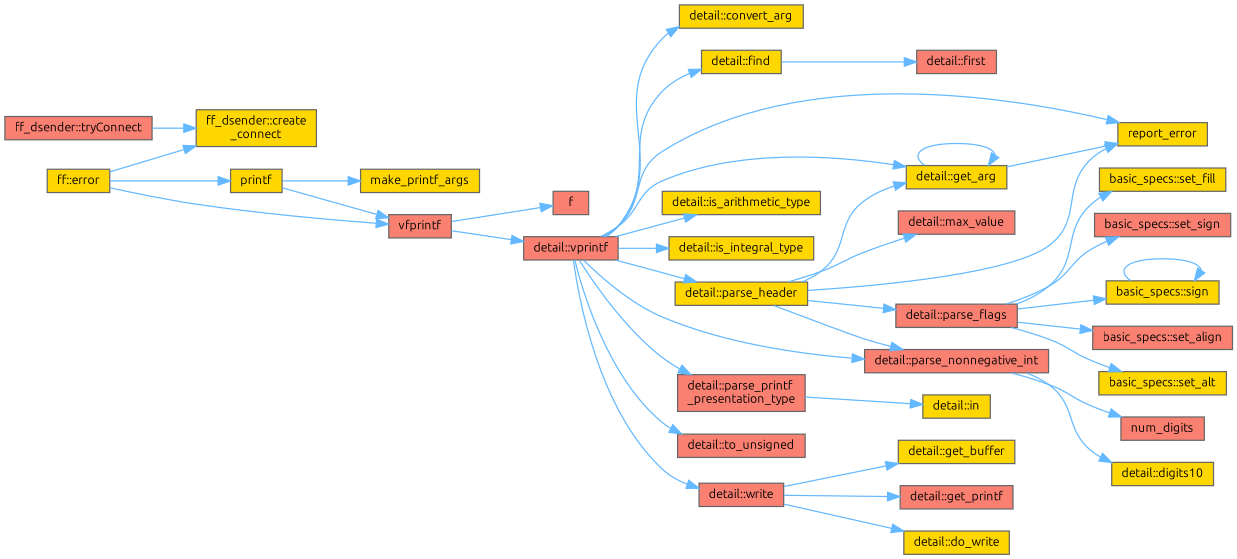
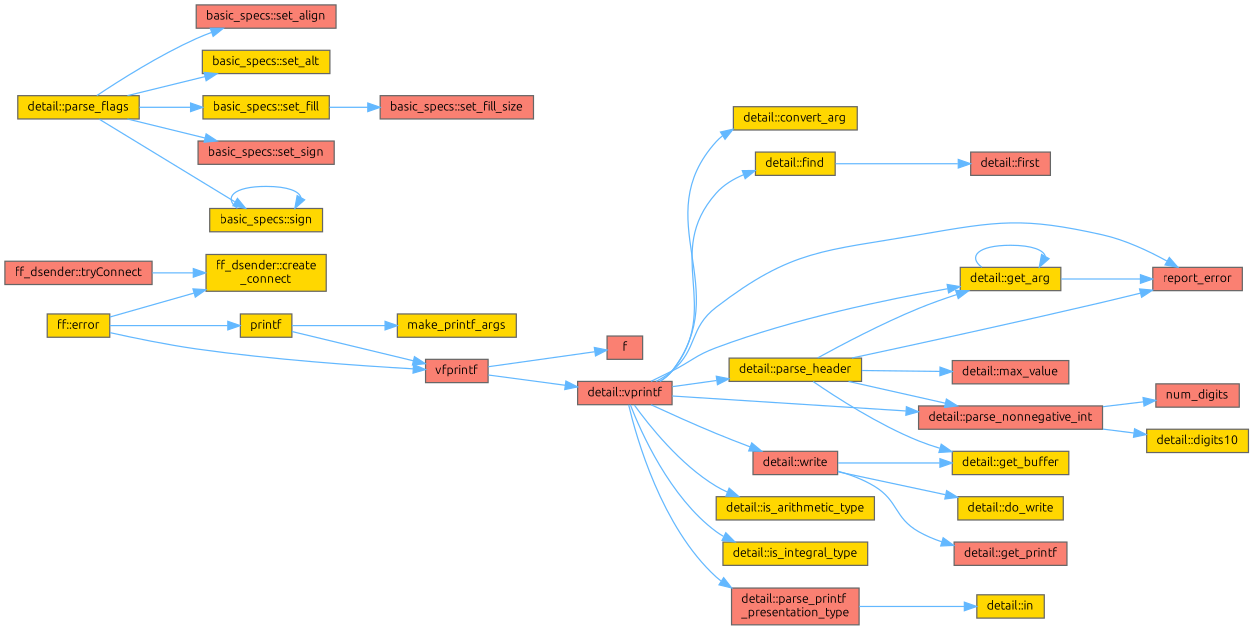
none -> (457, 107)
(1163, 134) -> (1198, 279)
(846, 304) -> (874, 419)
(957, 316) -> (78, 107)
(741, 446) -> none
